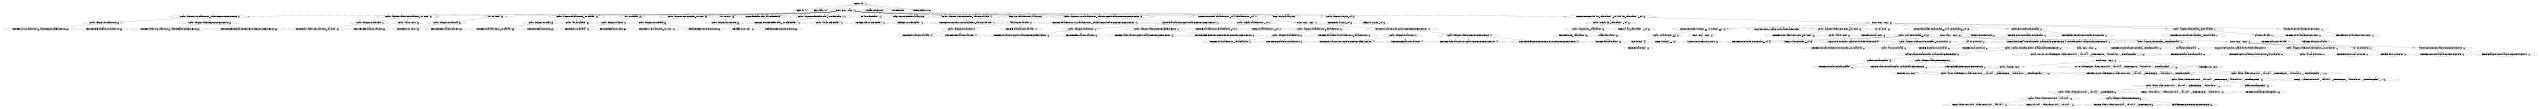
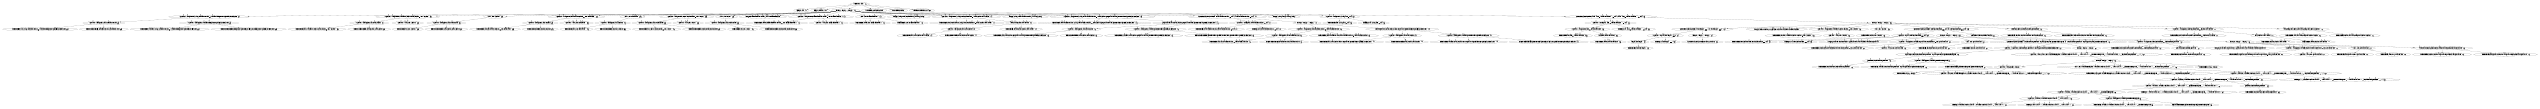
none -> (688, 23)
